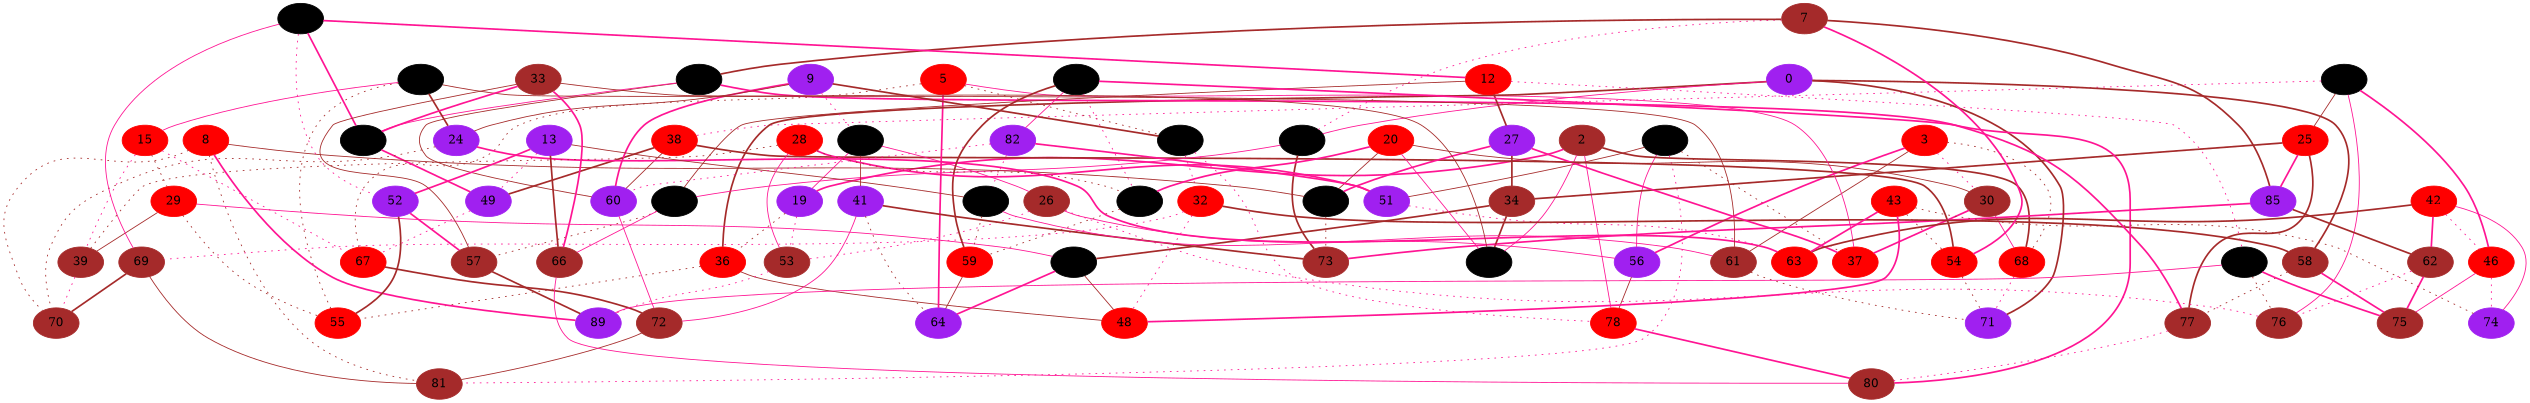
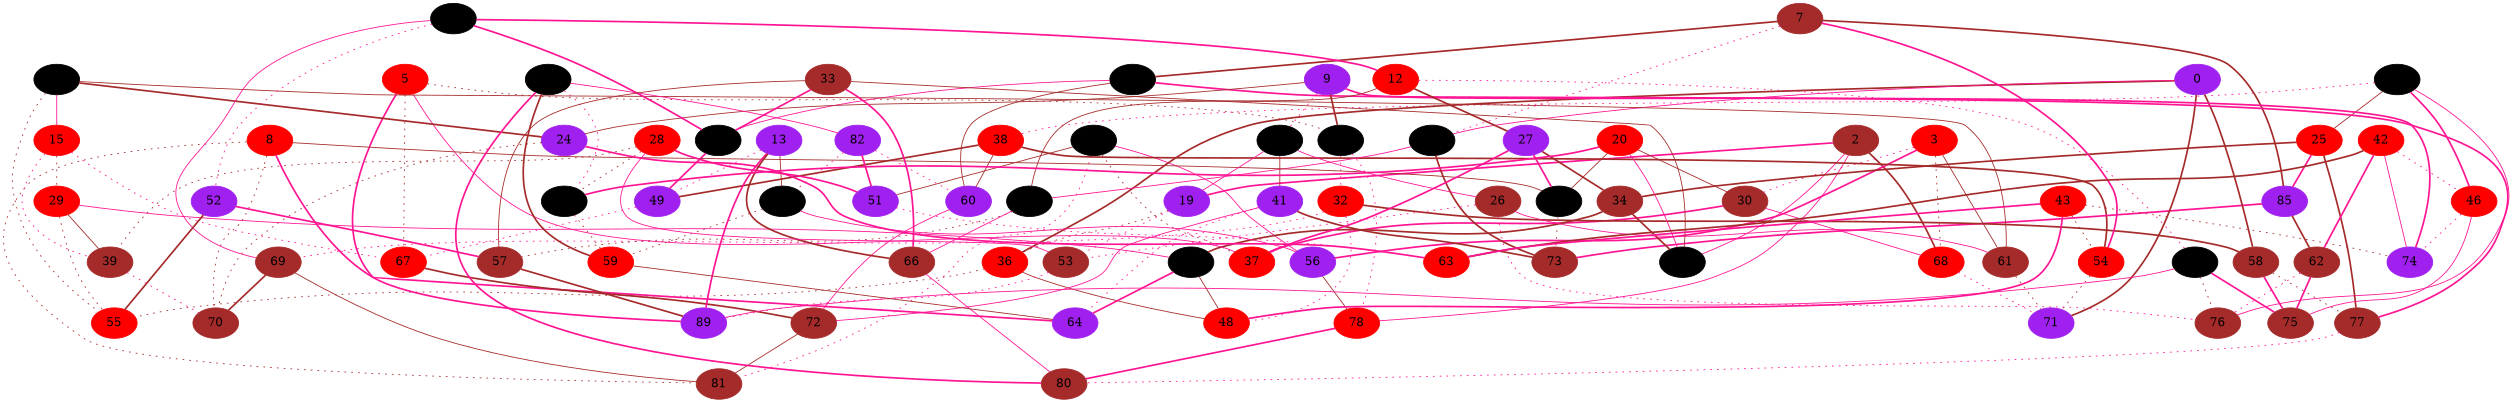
(682, 108) -> (1943, 99)
(461, 176) -> (730, 214)
(889, 267) -> (1145, 260)
